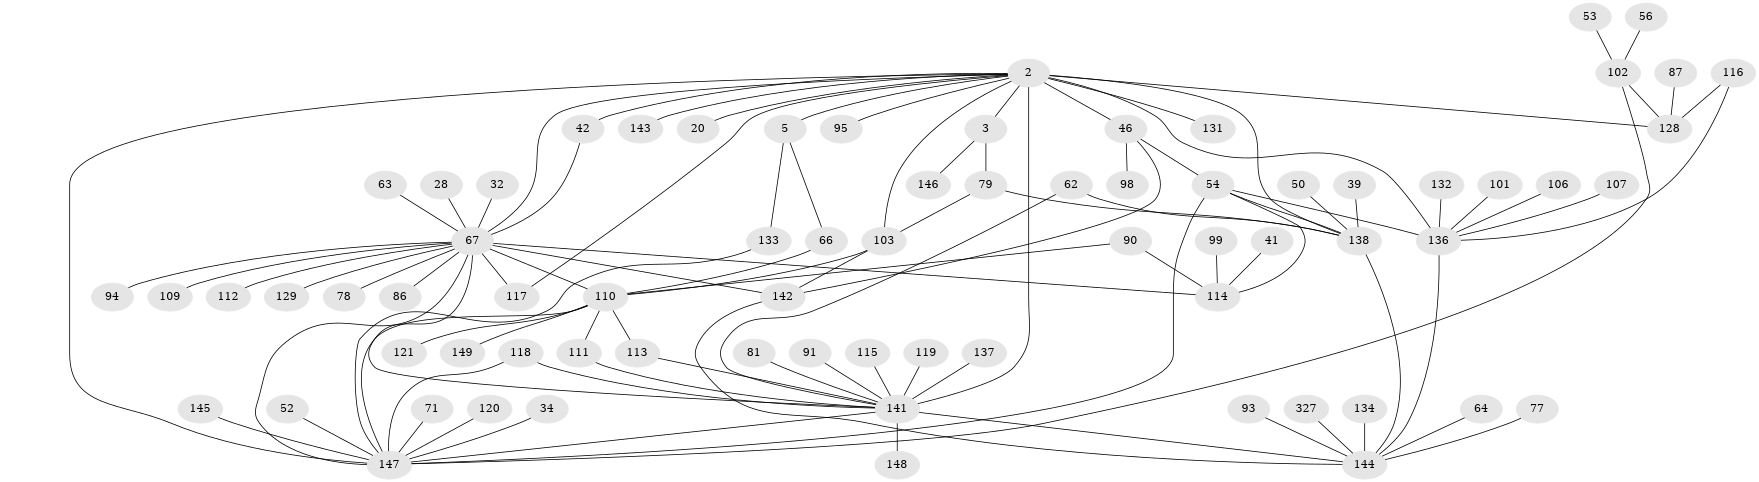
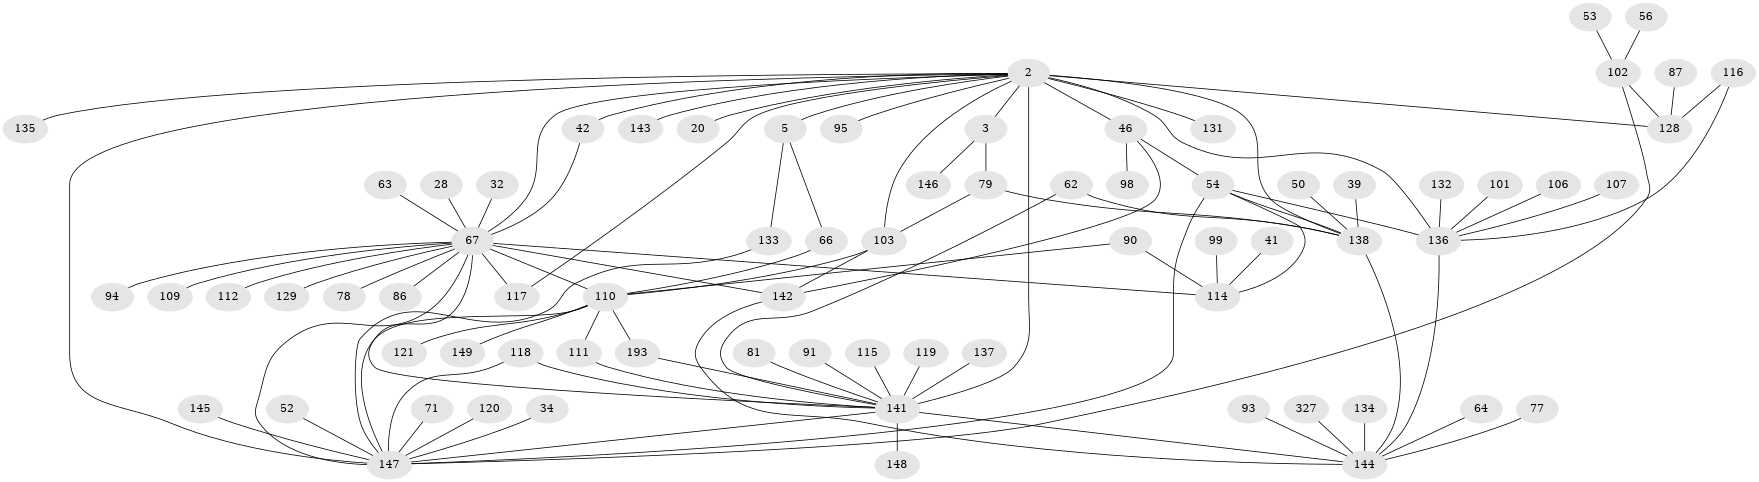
none -> (25, 129)
(637, 353) -> (637, 353)
